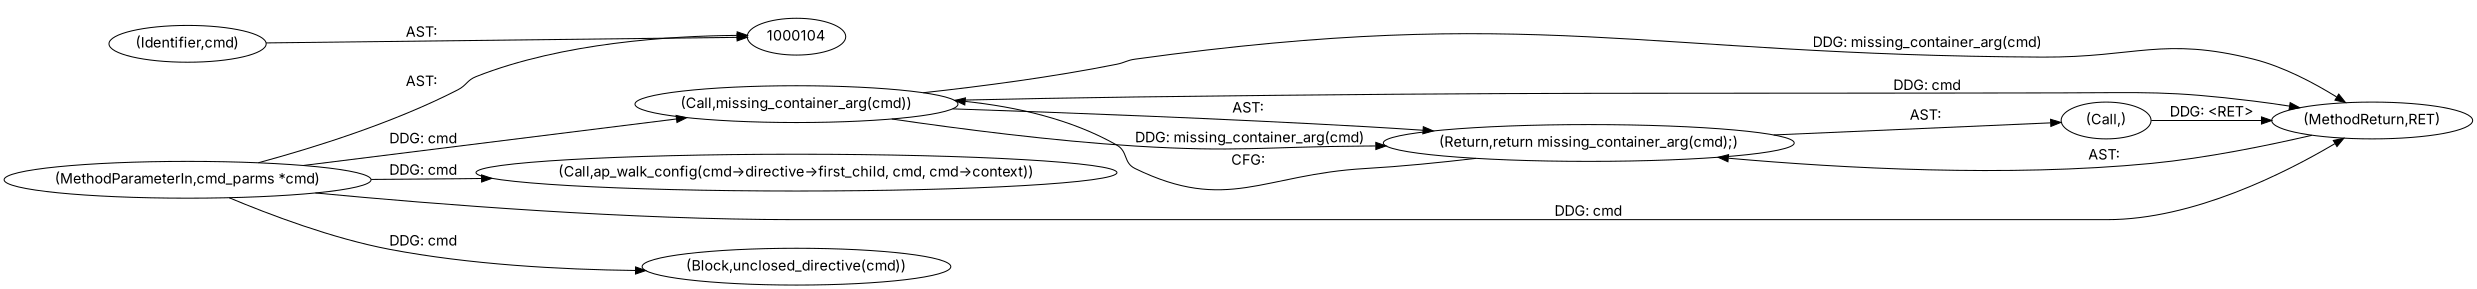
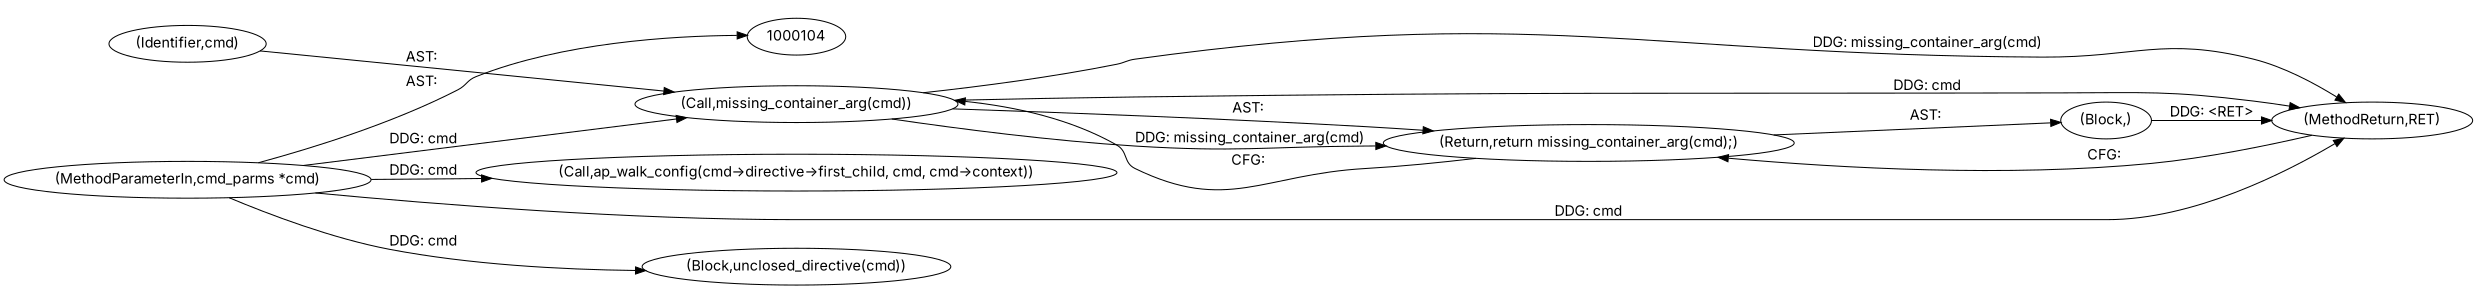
(502, 40) -> (462, 71)
(2106, 120) -> (2106, 120)
(2106, 156) -> (2106, 156)
